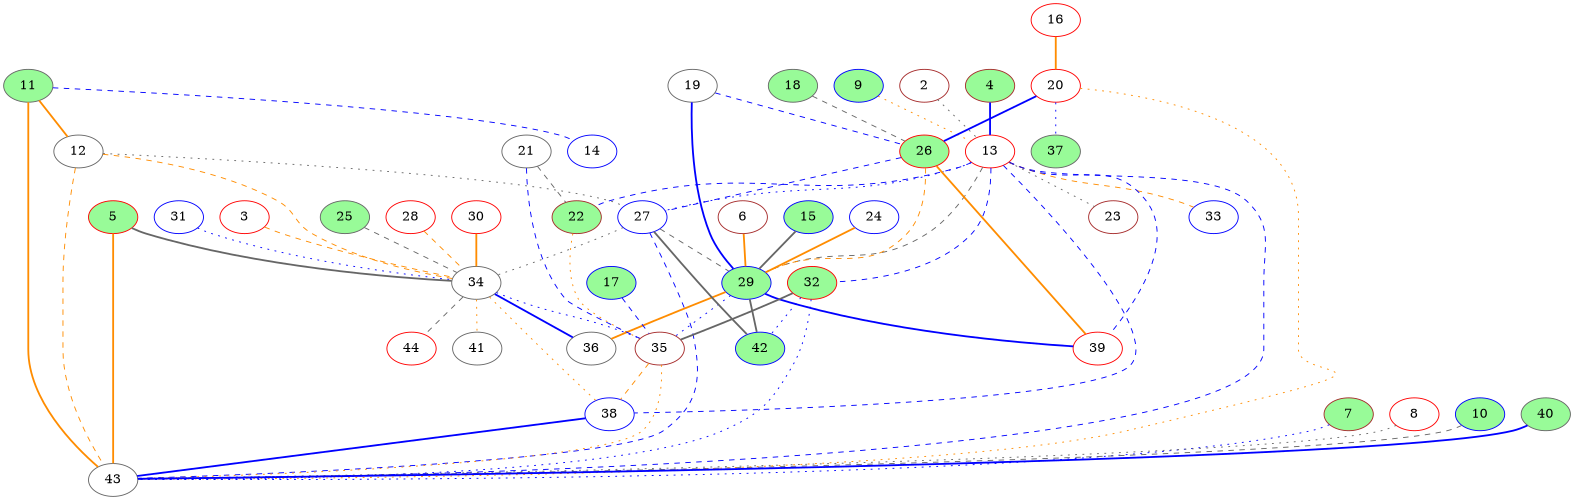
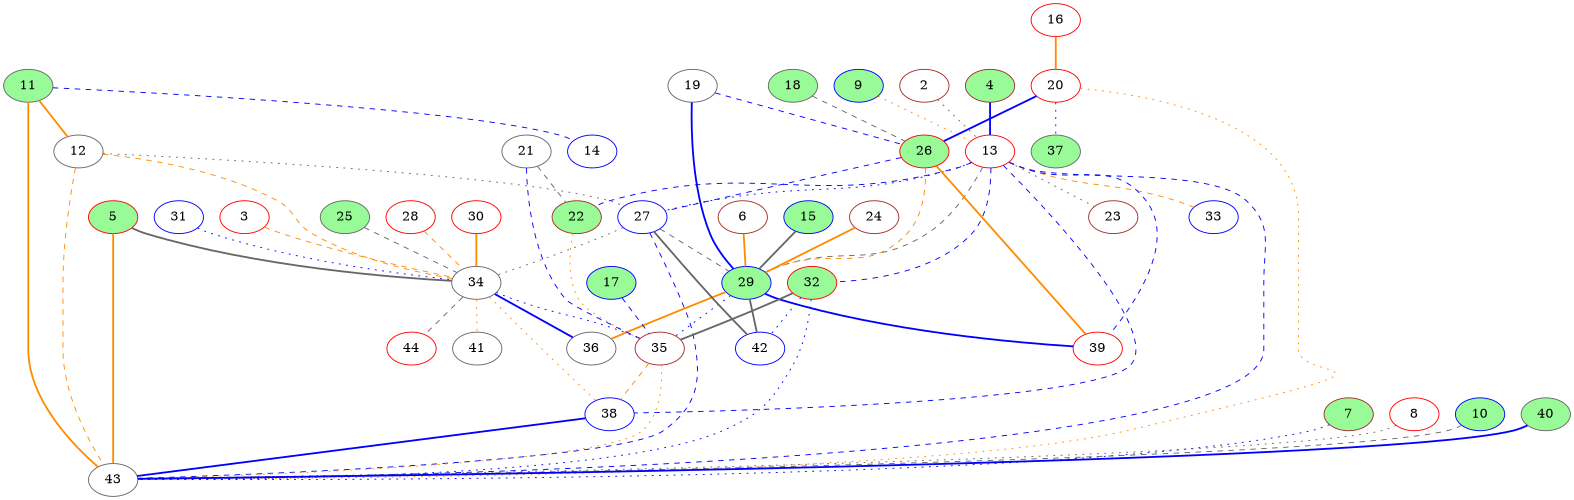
(874, 217) -> (874, 217)
(760, 349) -> (760, 349)
